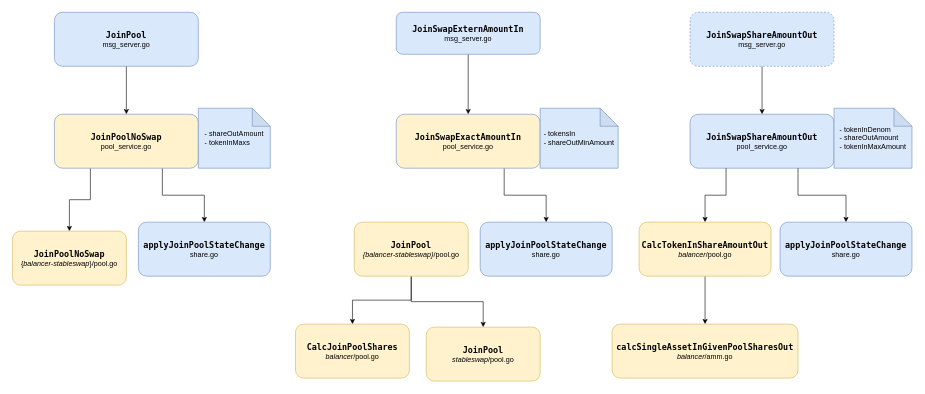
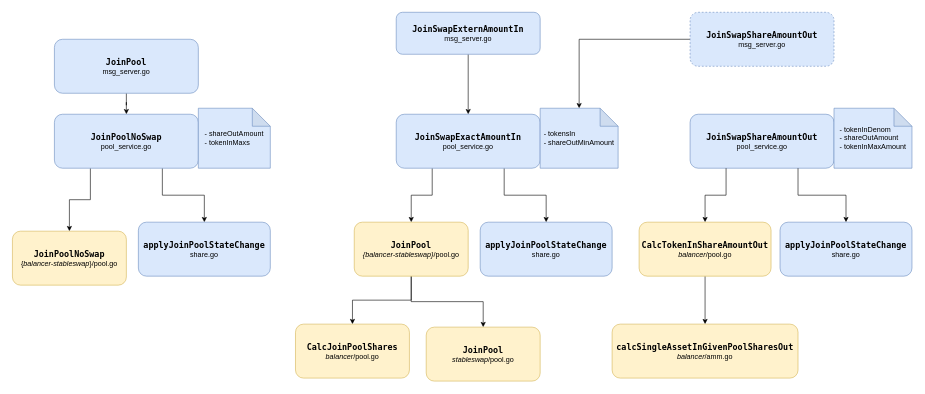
(126, 39) -> (126, 66)
(762, 108) -> (579, 39)
(126, 141) -> (126, 141)
(468, 141) -> (468, 141)
none -> (411, 195)
